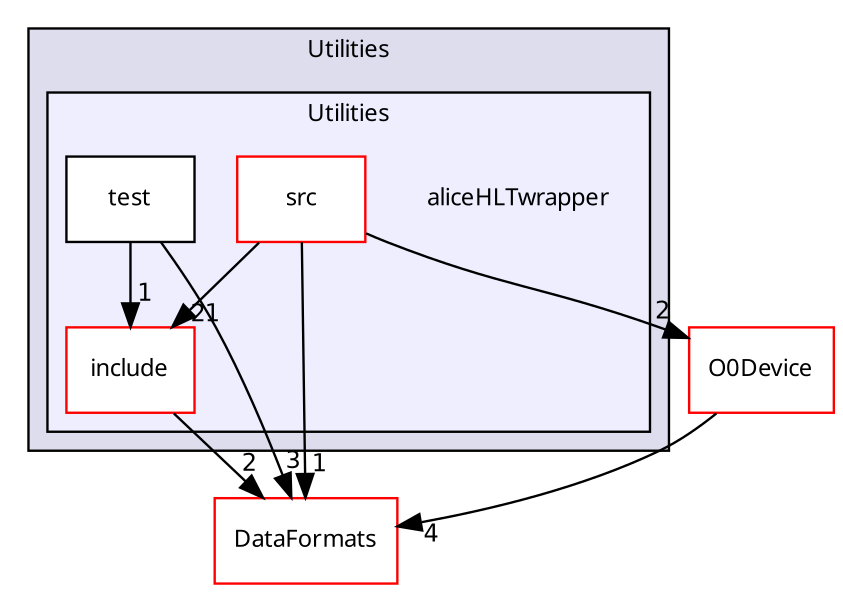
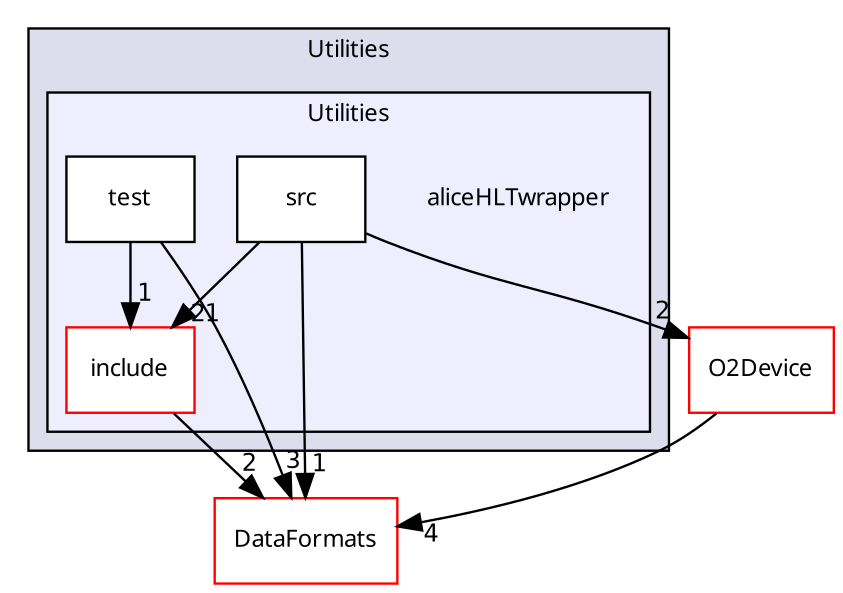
(301, 199) -> (301, 199)
(761, 370) -> (761, 370)
